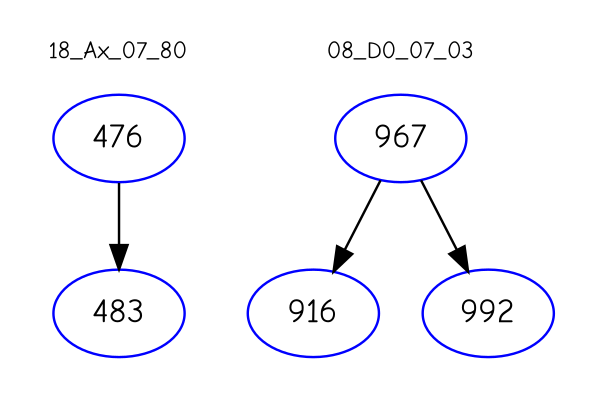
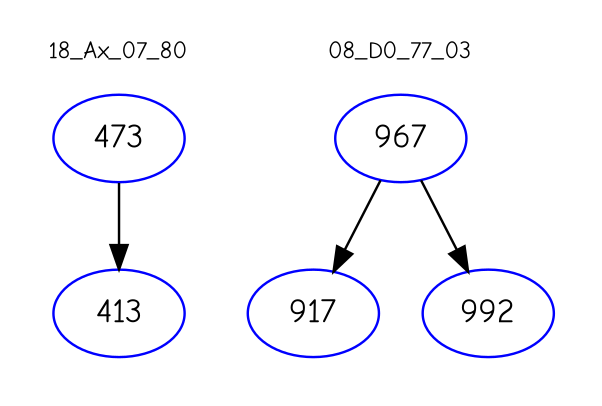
(401, 52) -> (401, 52)
(119, 138) -> (119, 138)
(119, 313) -> (119, 313)
(313, 313) -> (313, 313)
